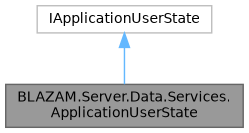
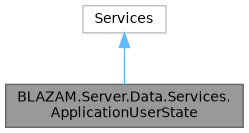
(124, 19) -> (124, 19)
